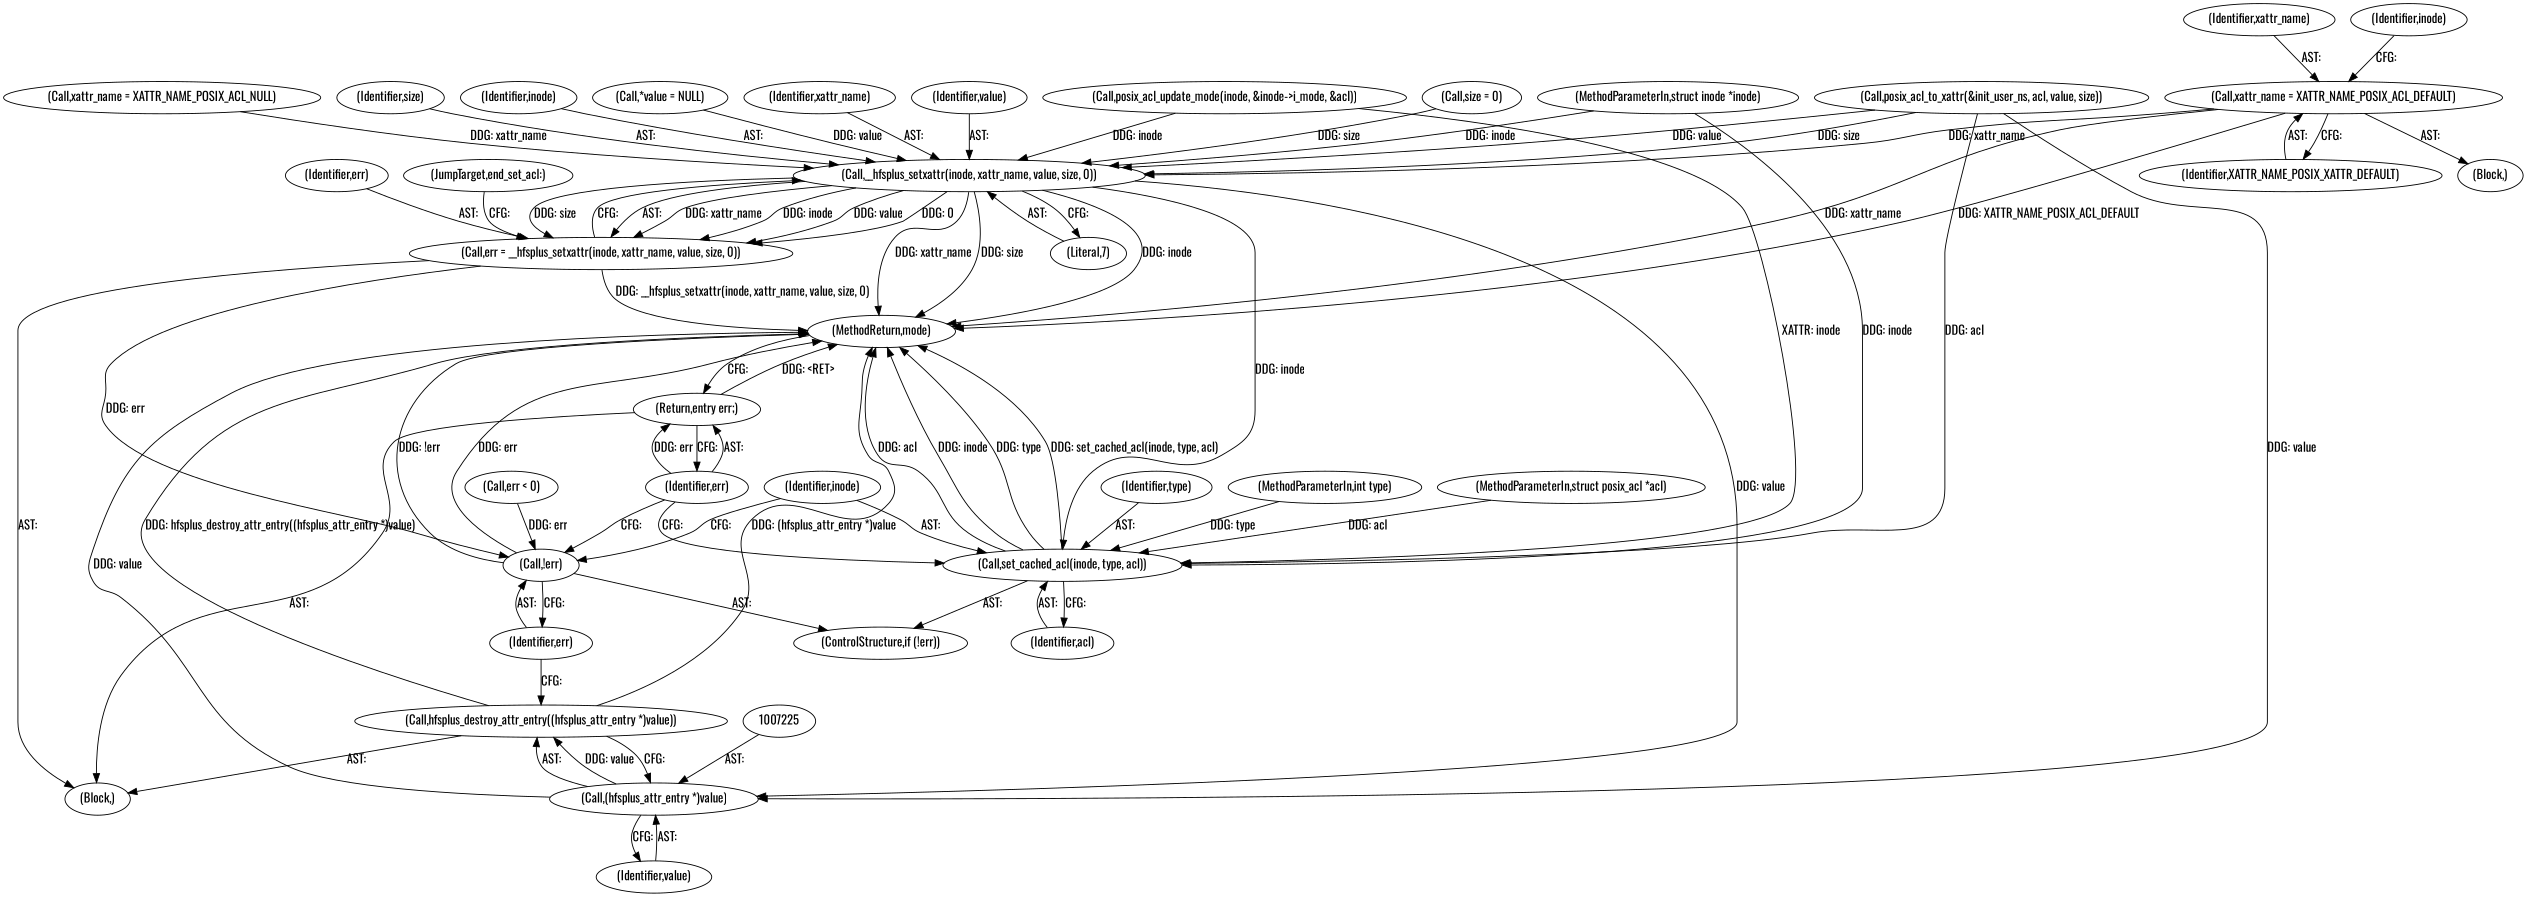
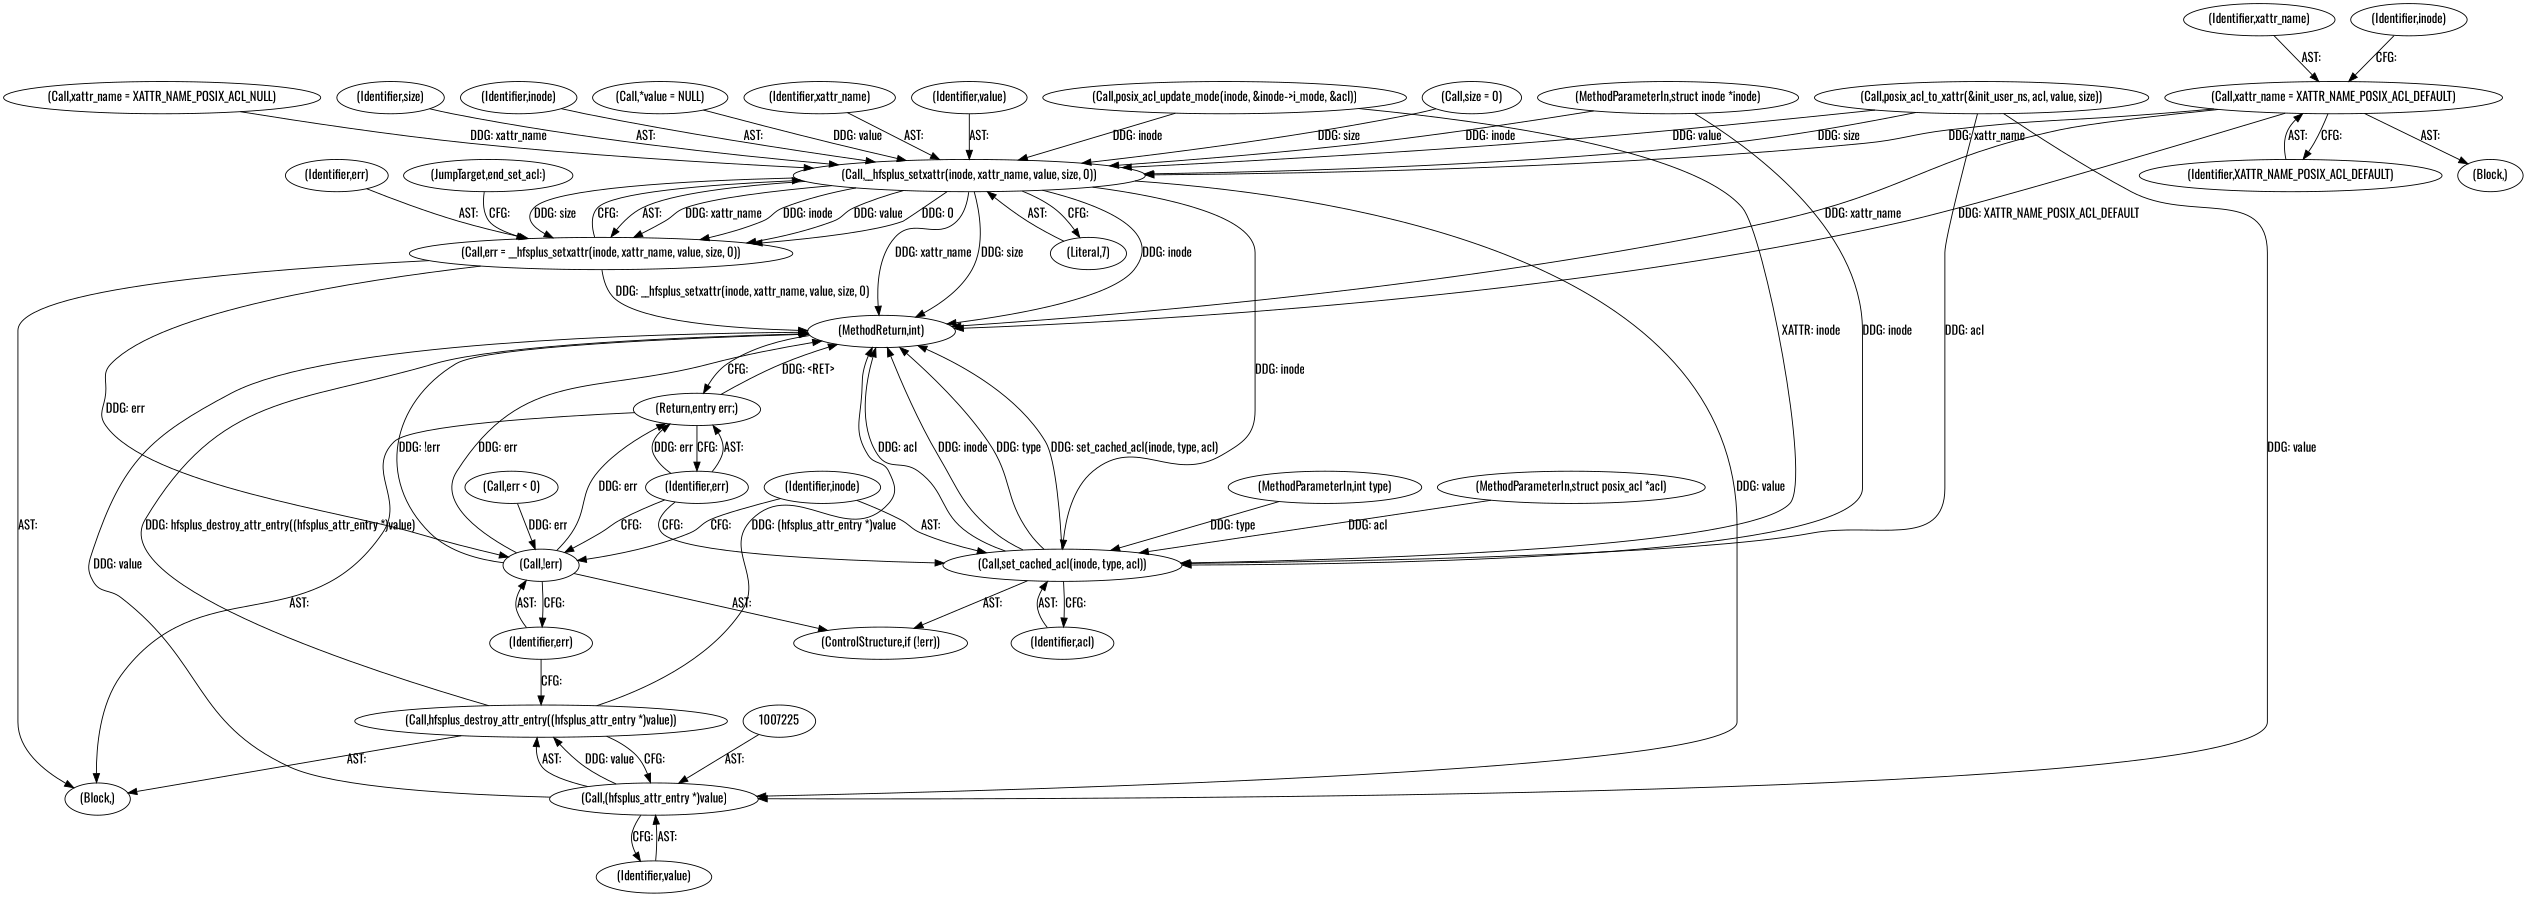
(2291, 176) -> (2291, 176)
(882, 331) -> (882, 331)
none -> (593, 478)
(1157, 487) -> none
